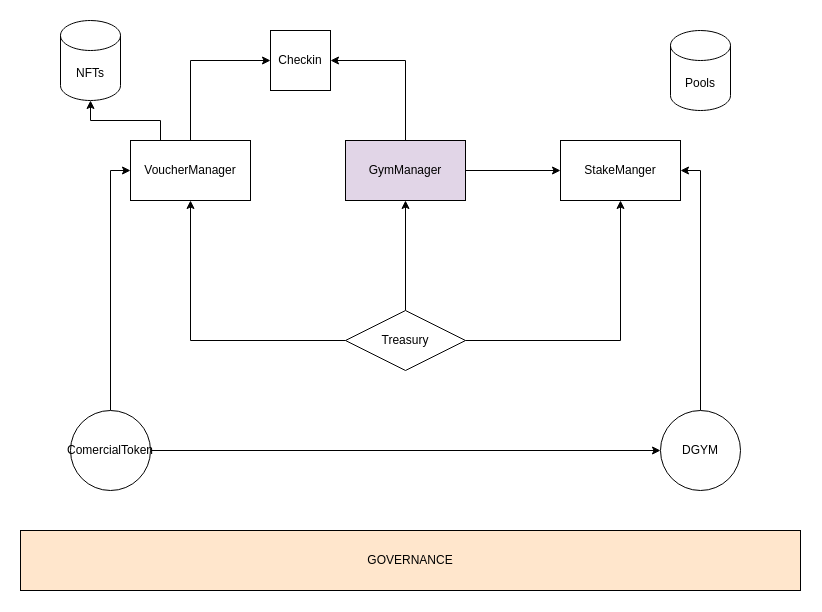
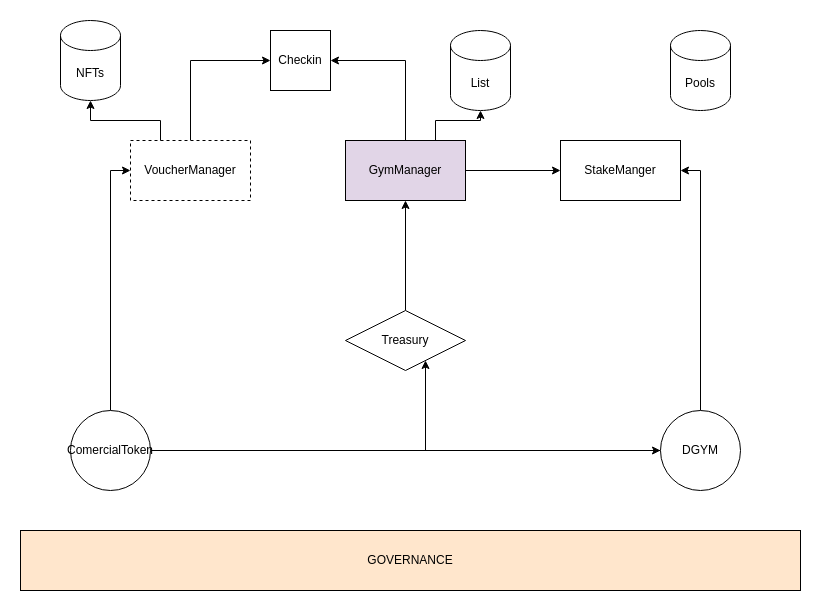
none -> (481, 71)
none -> (450, 121)
(191, 171) -> (191, 171)
(202, 341) -> none
(610, 341) -> none
none -> (426, 408)
